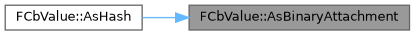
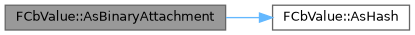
(159, 18) -> (243, 18)
